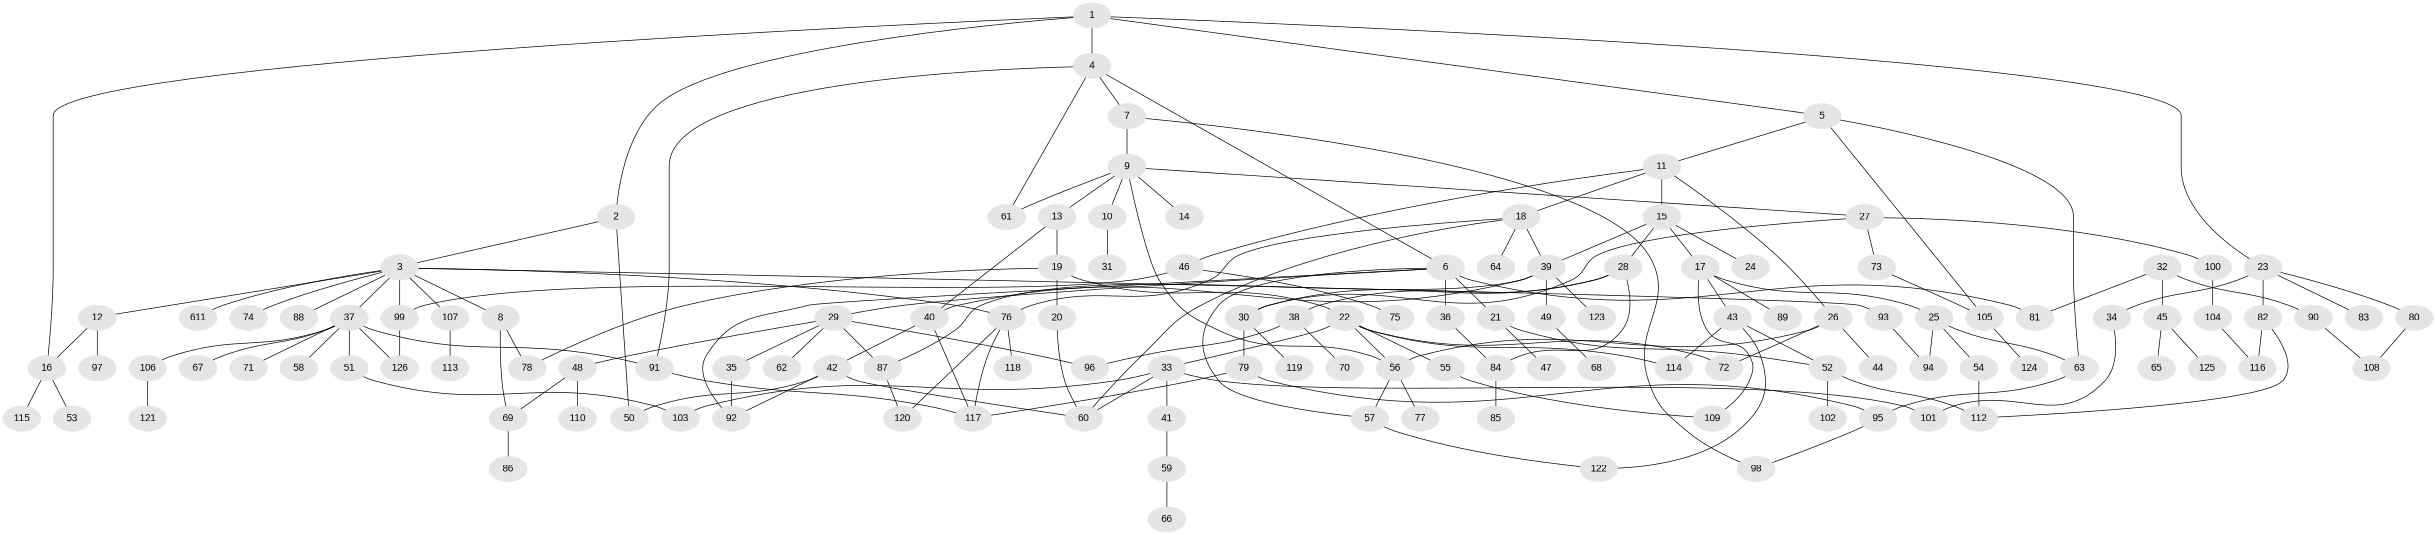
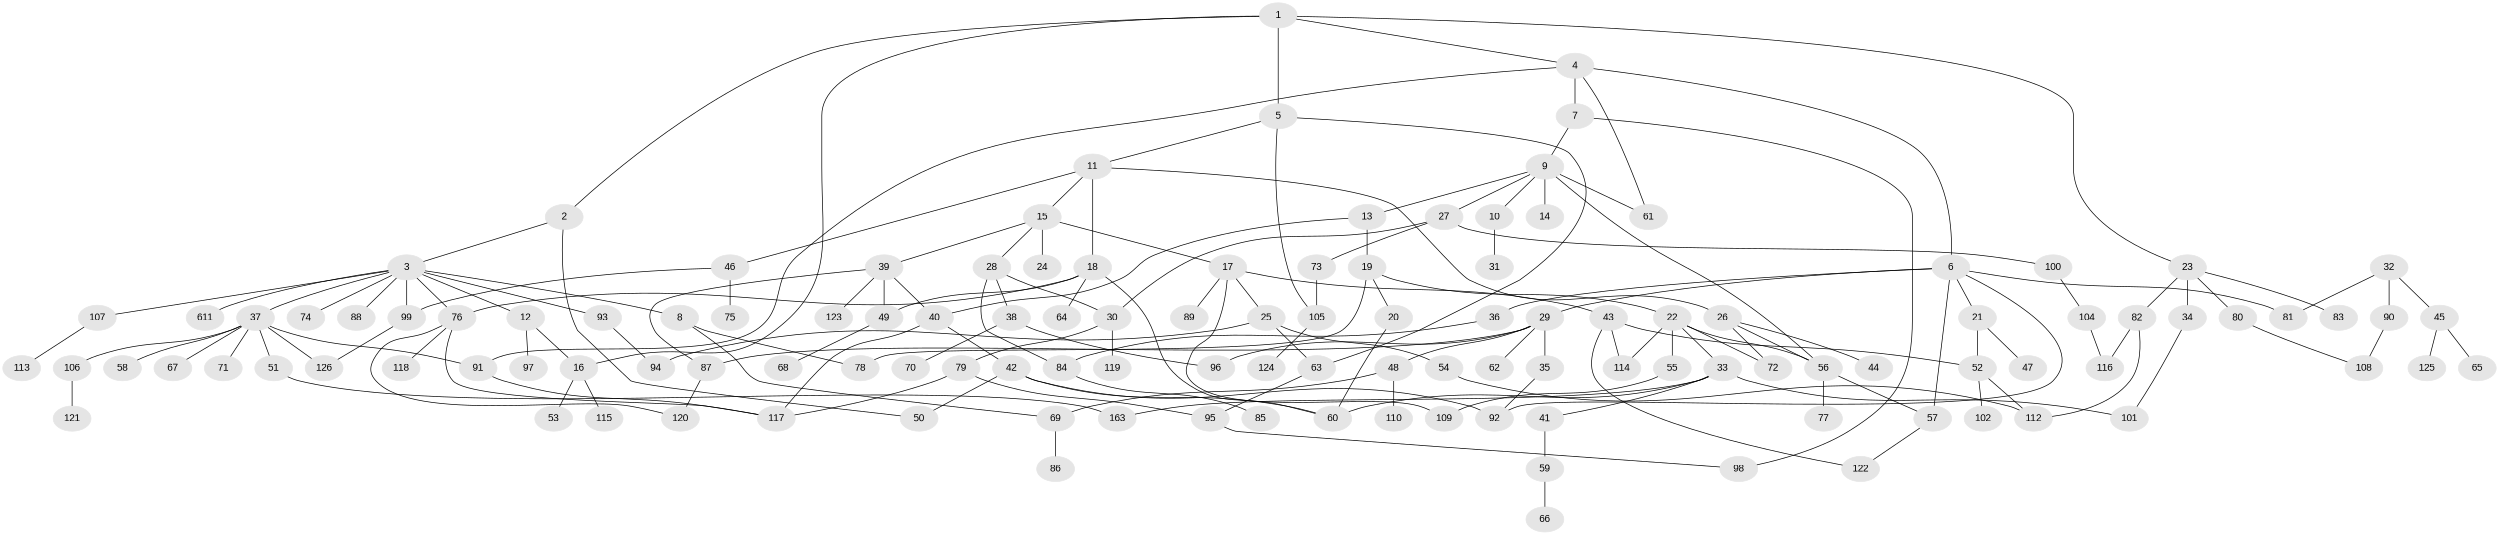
(1534, 242) -> (975, 293)
(680, 419) -> (1117, 419)
